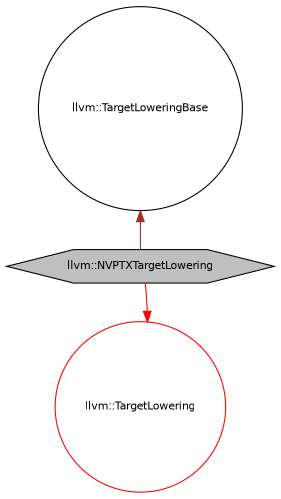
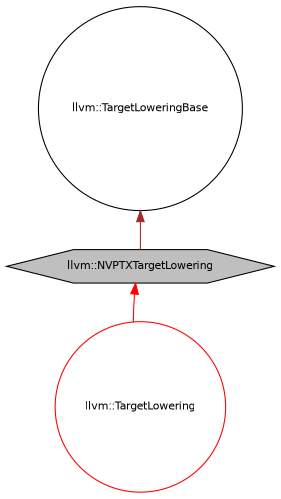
(147, 297) -> (134, 308)
